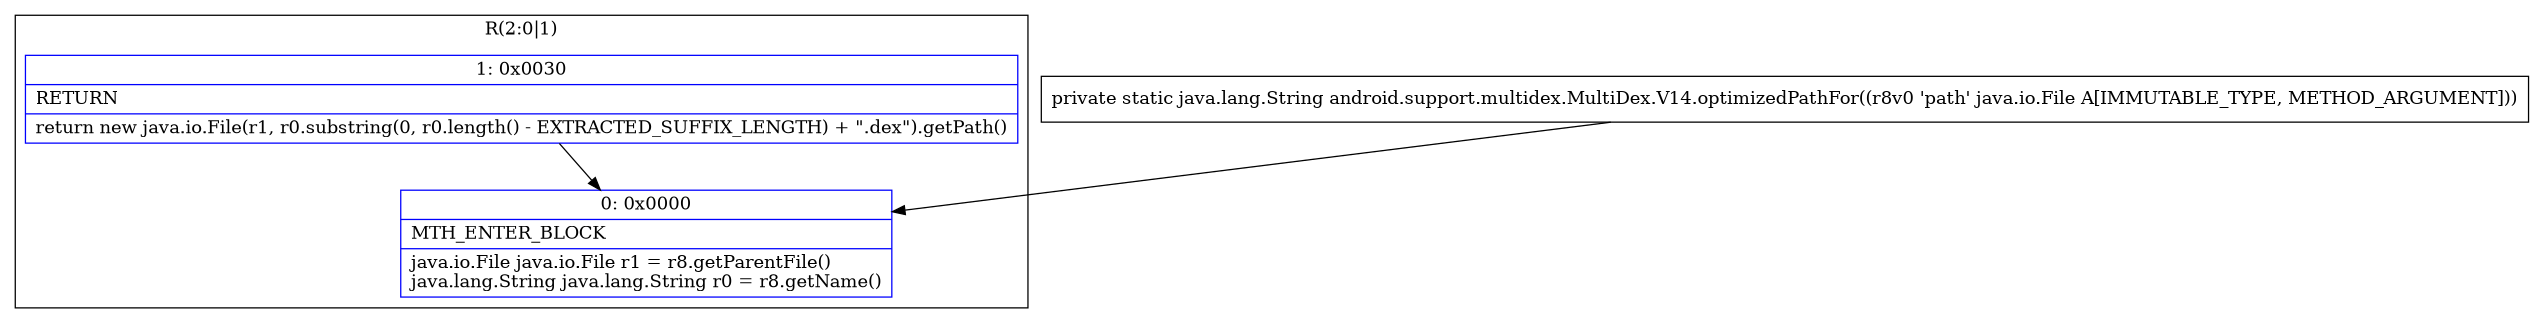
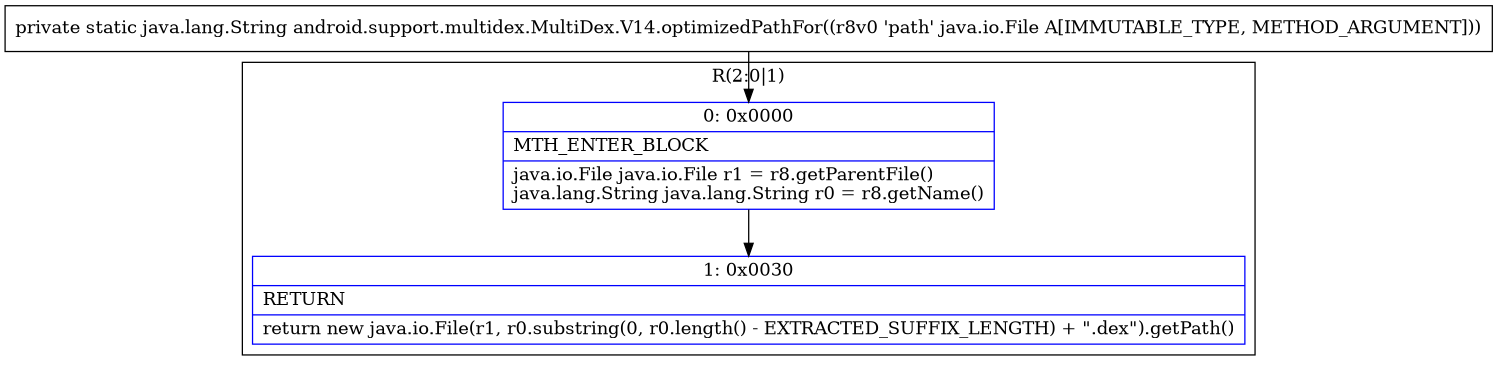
(576, 162) -> (749, 226)
